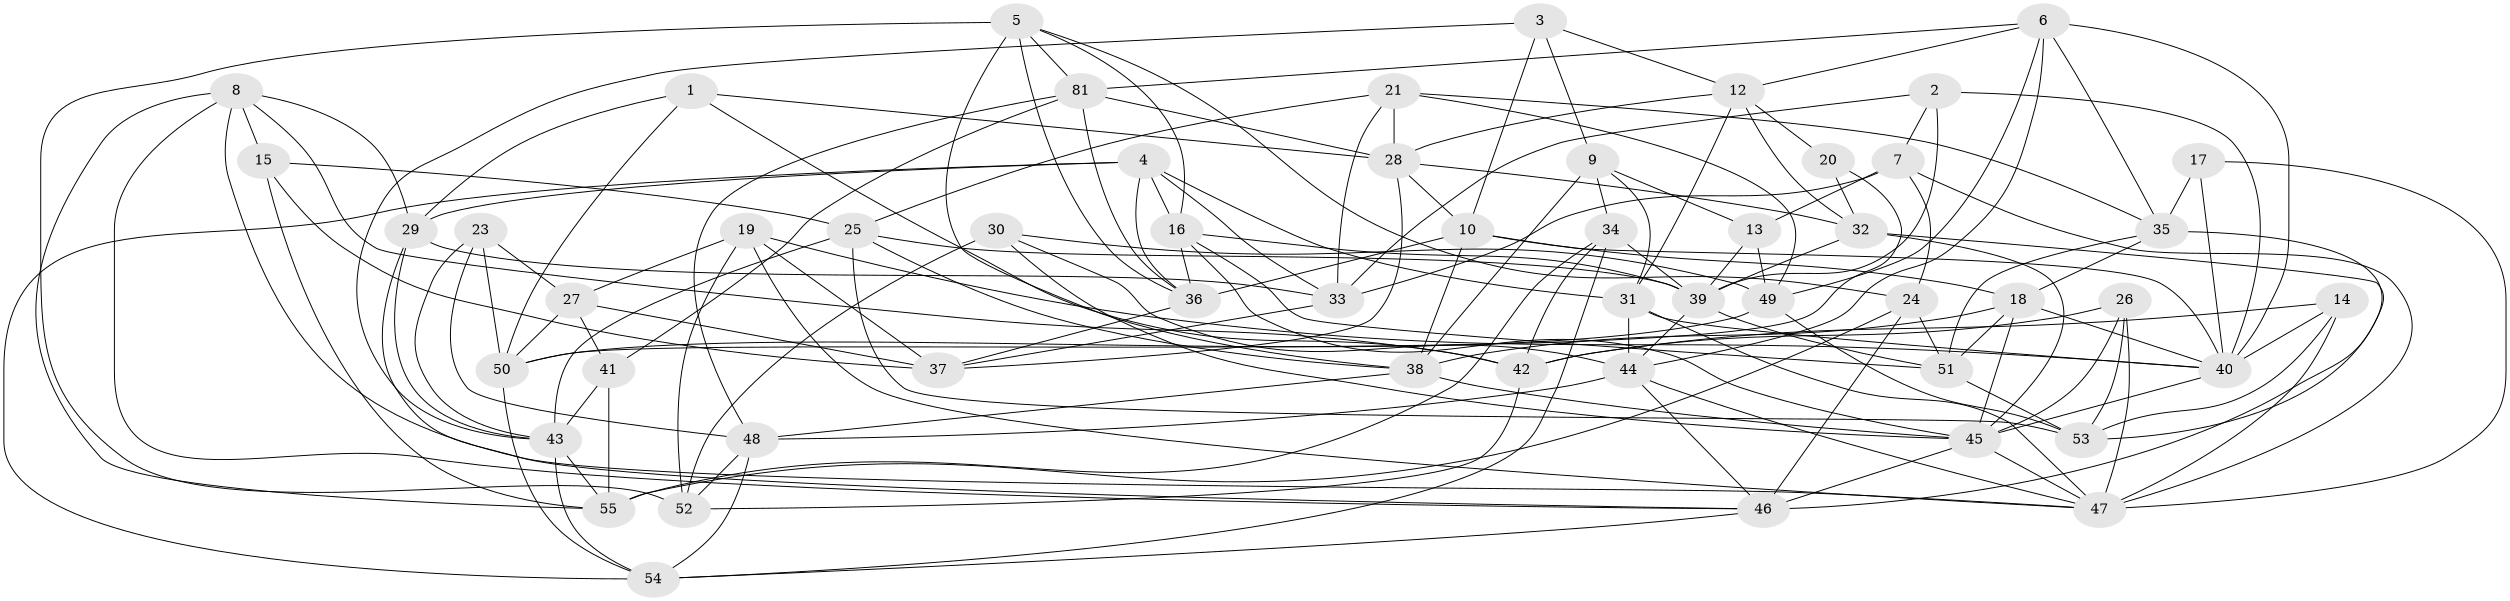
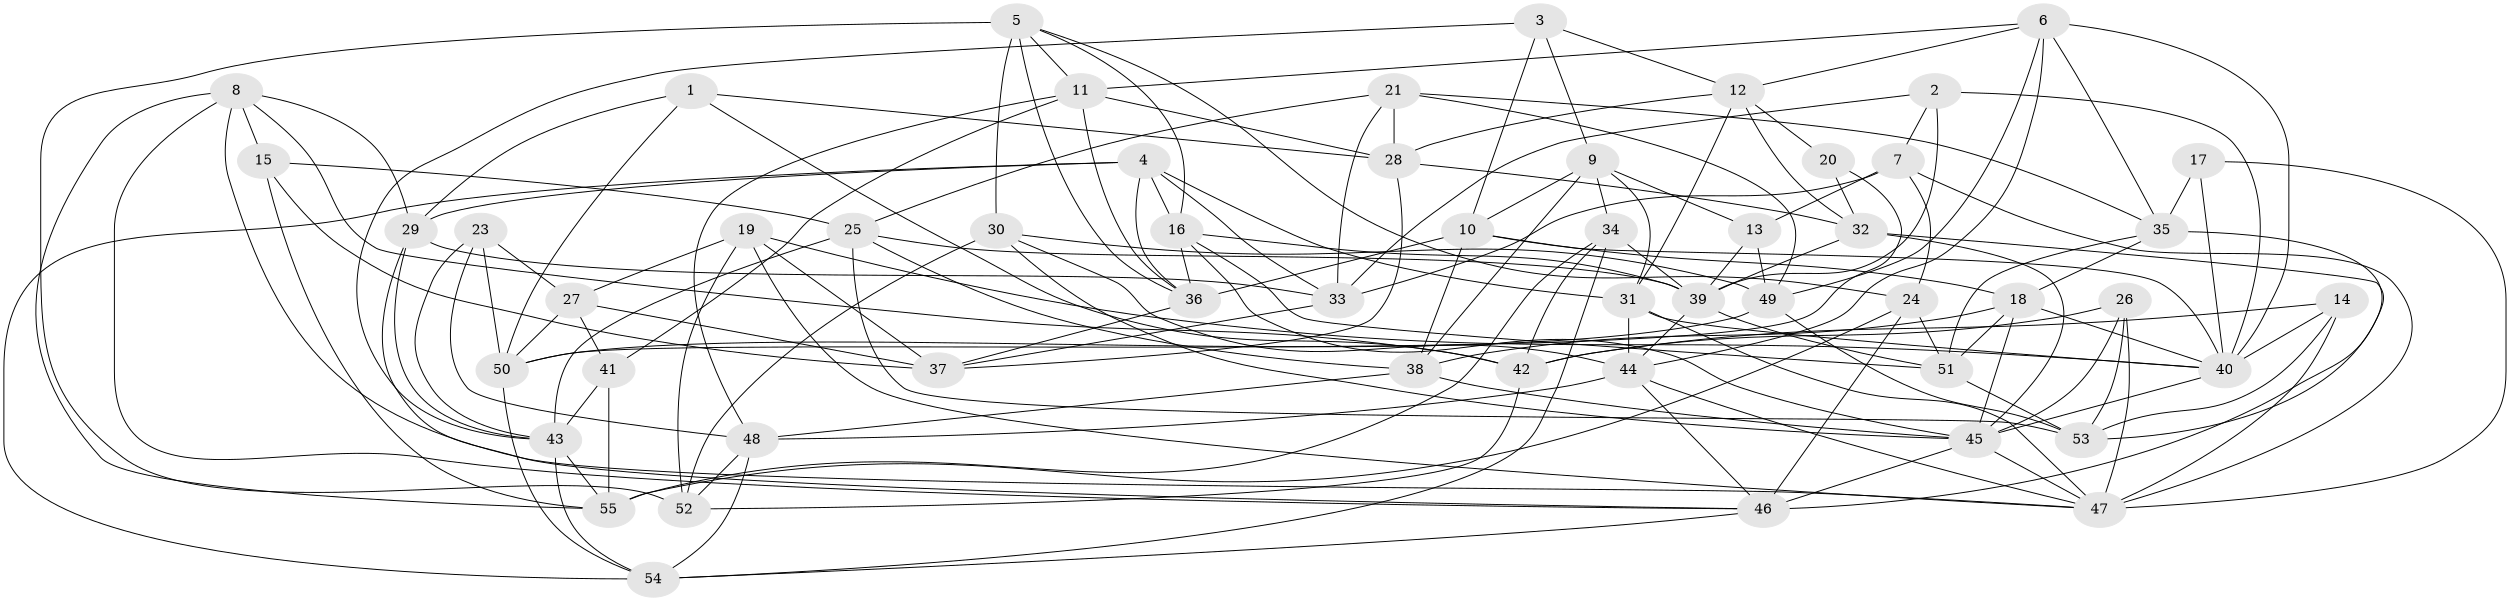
(1081, 91) -> (1081, 91)
(1431, 196) -> (1530, 196)
(952, 226) -> (998, 130)
